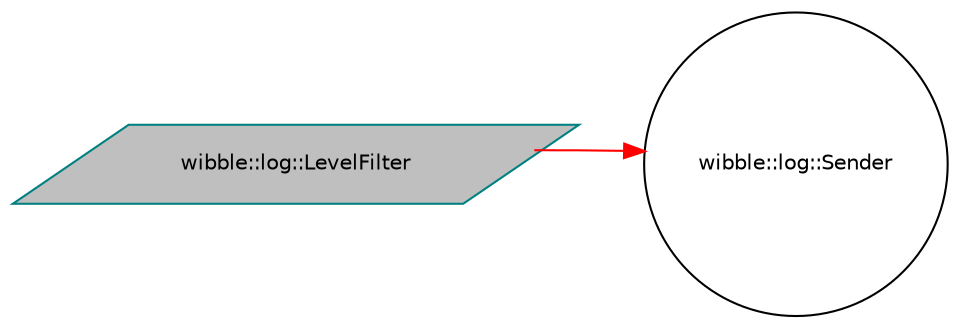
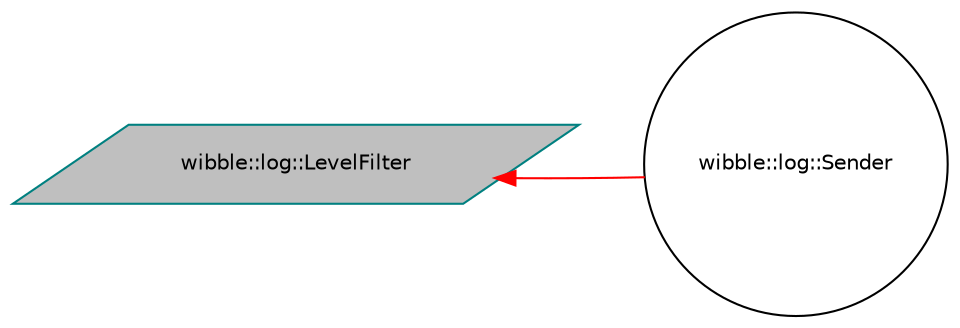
(579, 150) -> (580, 178)
